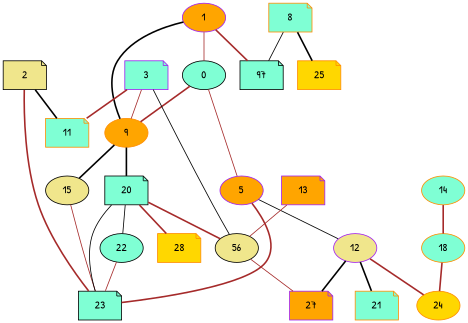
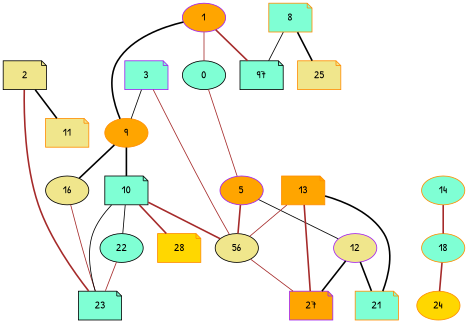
(319, 75) -> (319, 75)
(166, 103) -> none
(107, 104) -> none
(136, 104) -> (136, 104)
(67, 133) -> (67, 133)
(190, 162) -> (190, 162)
(67, 190) -> (67, 190)
(126, 190) -> (126, 190)
(303, 190) -> (303, 190)
none -> (380, 229)
none -> (307, 248)
(397, 277) -> none
(228, 282) -> (239, 219)
